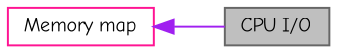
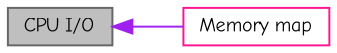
(199, 27) -> (158, 27)
